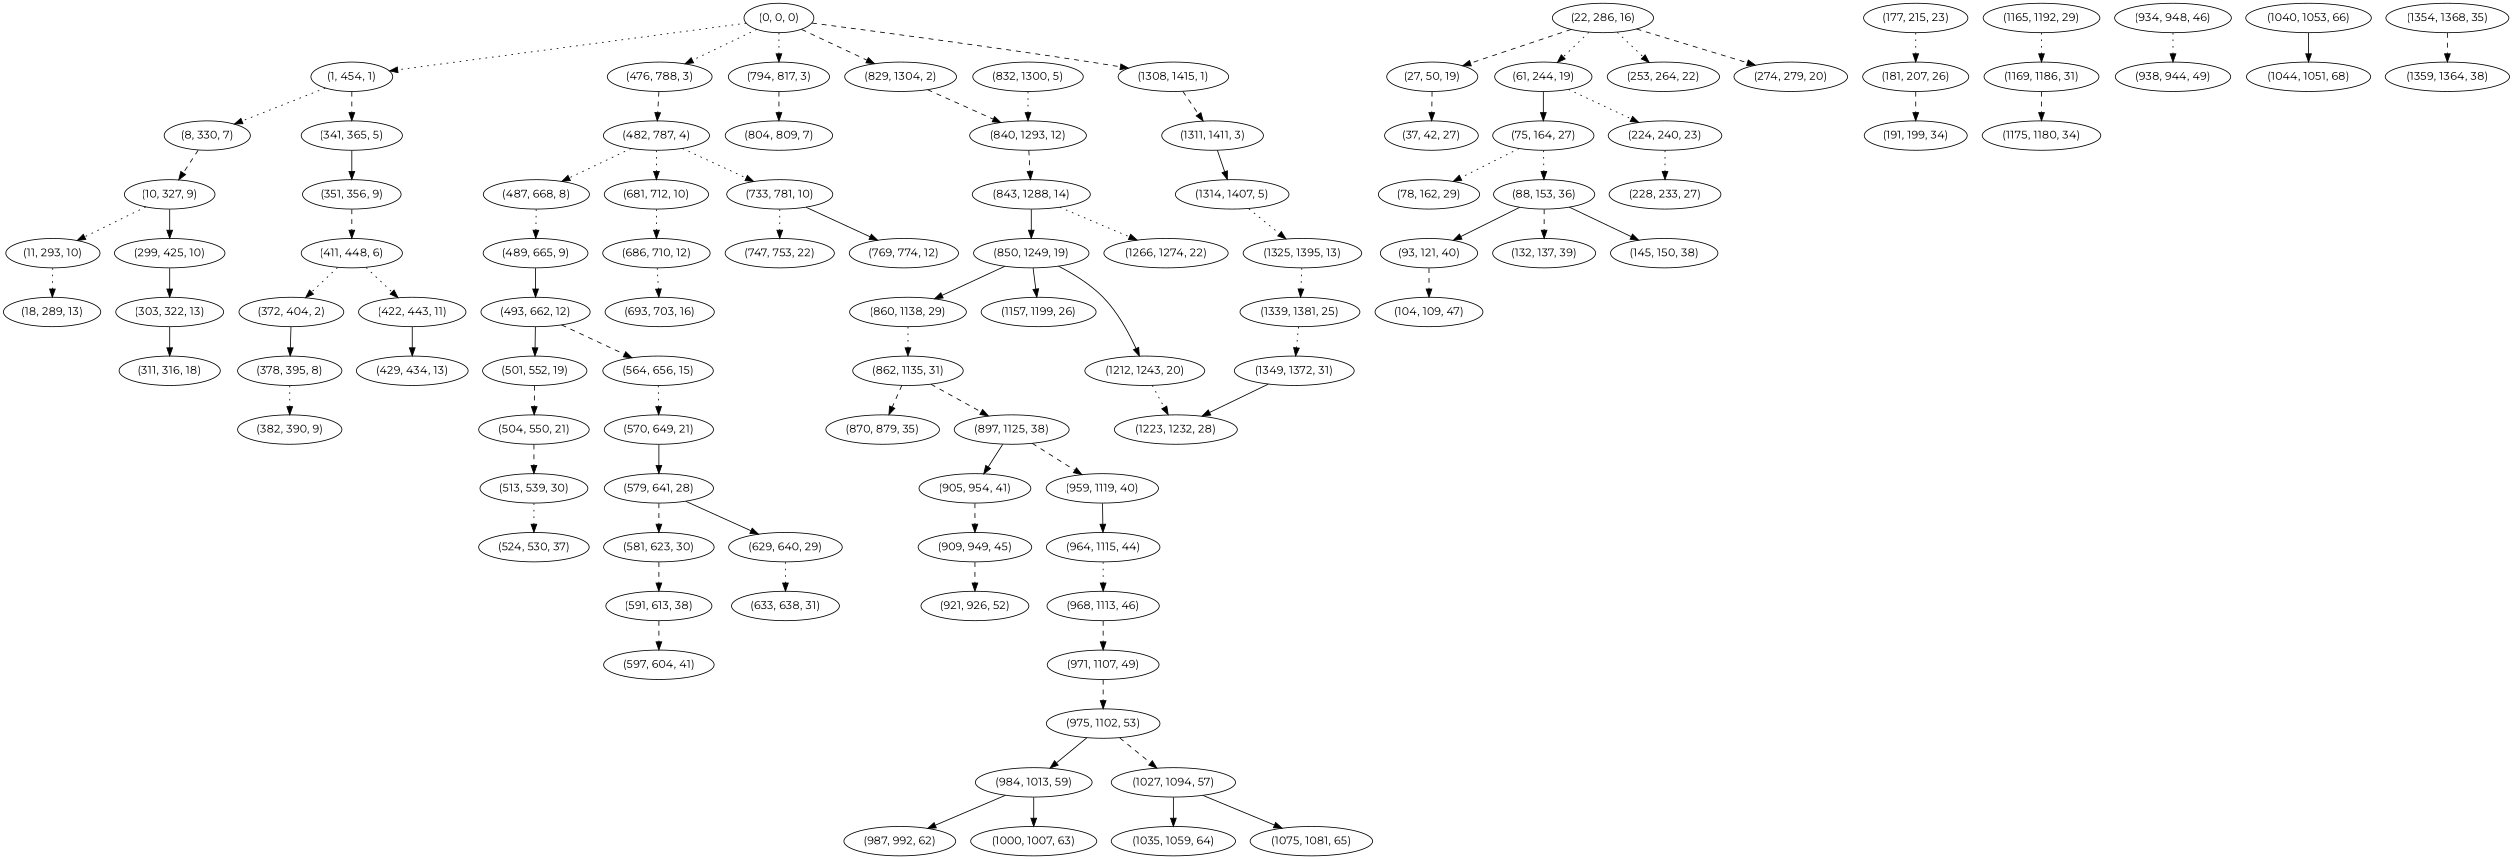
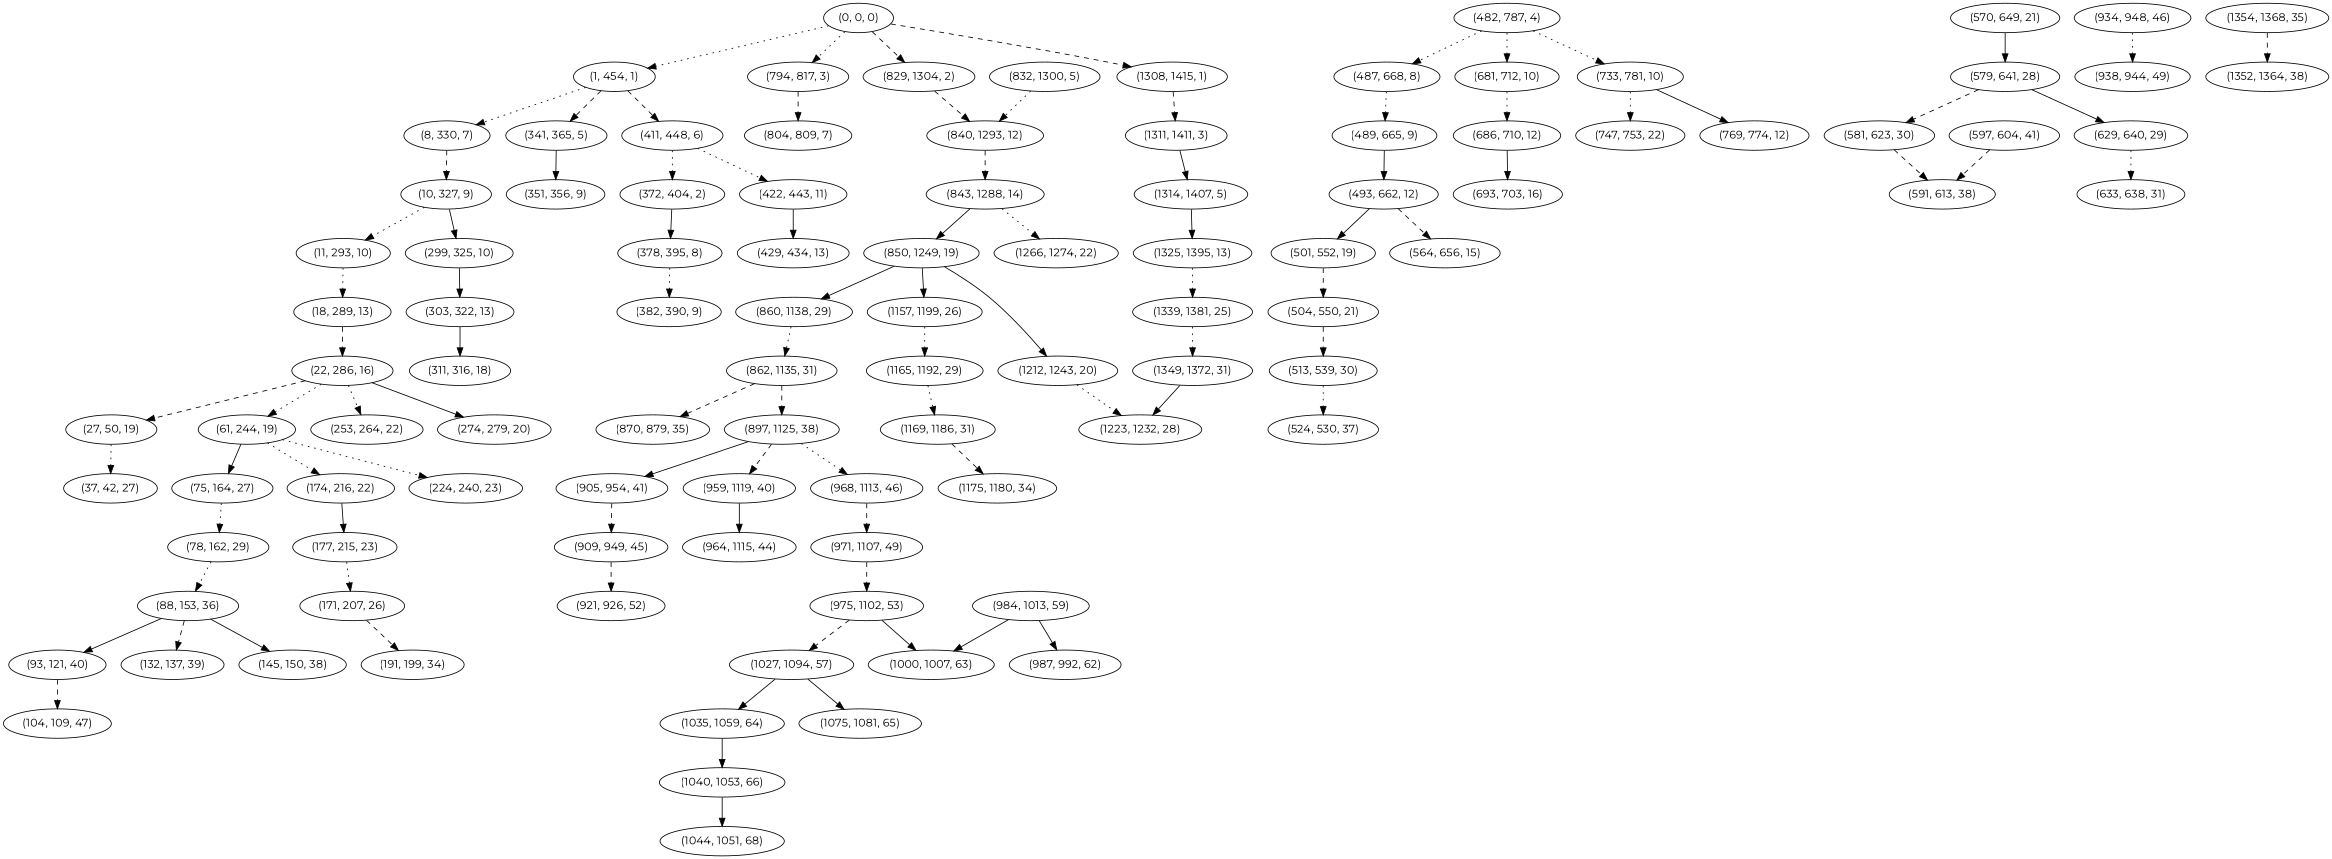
(1692, 46) -> (414, 398)
(660, 77) -> none
(1916, 77) -> (352, 606)
(2447, 77) -> (2267, 77)
(1432, 102) -> (111, 455)
(1544, 161) -> (205, 573)
(1665, 194) -> none
(352, 220) -> (640, 103)
(1264, 221) -> (1192, 220)
(170, 253) -> (459, 253)
(658, 279) -> (1507, 161)
none -> (342, 337)
none -> (925, 337)
(658, 396) -> none
none -> (341, 488)
(1103, 573) -> (821, 457)
(659, 631) -> (1976, 162)
none -> (722, 749)
(1072, 750) -> (896, 633)
